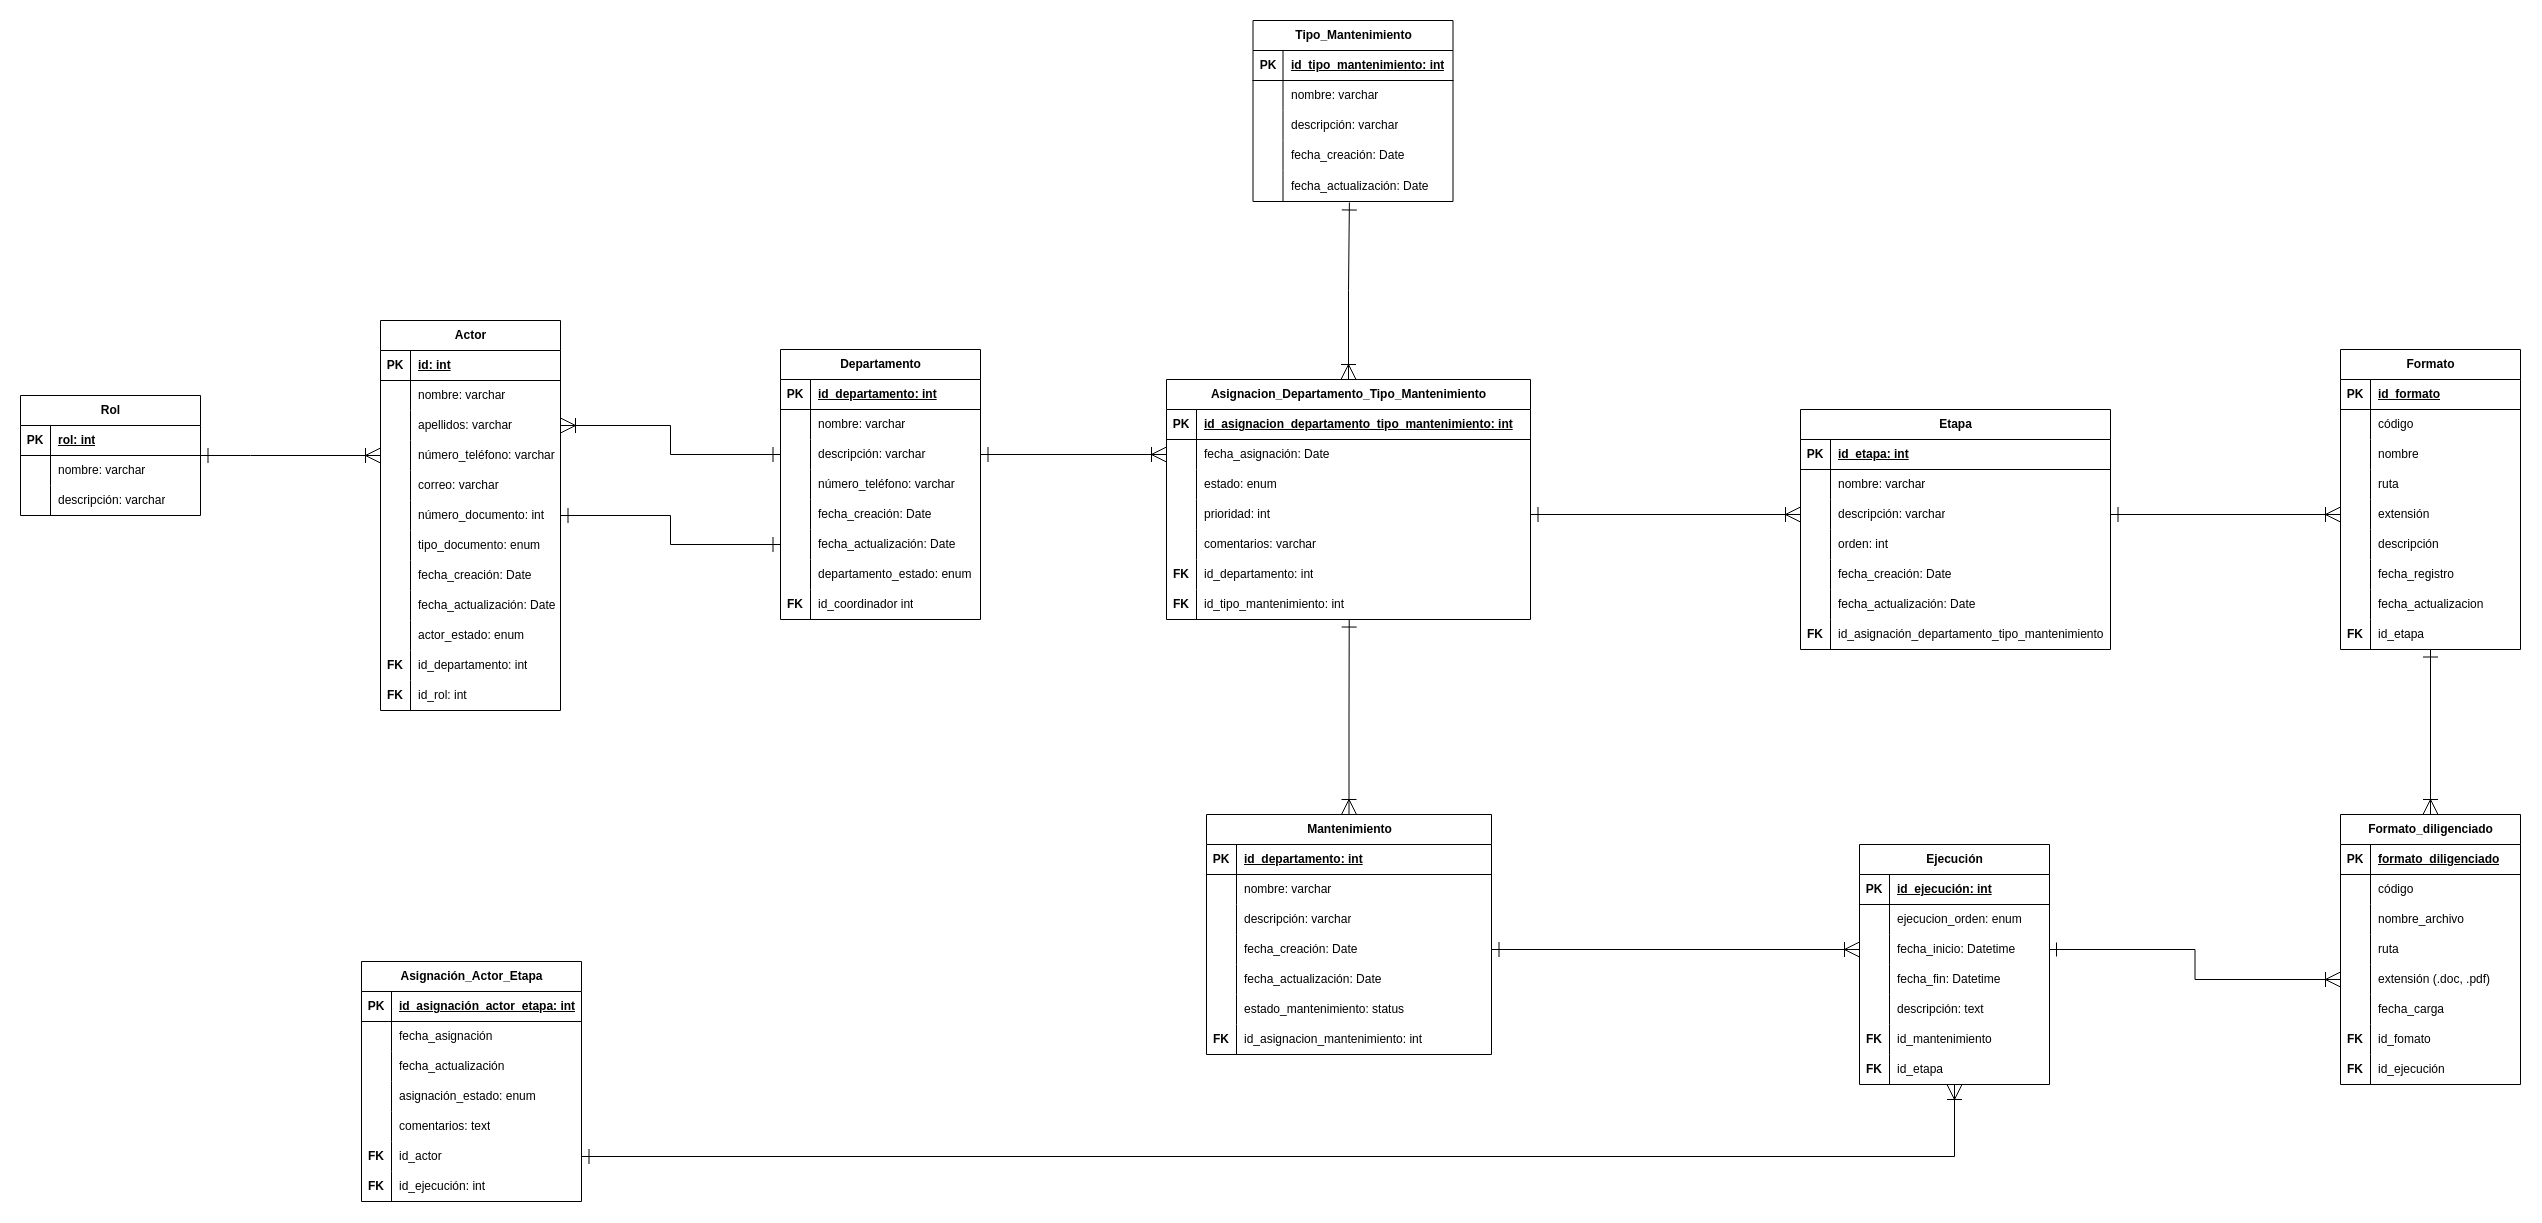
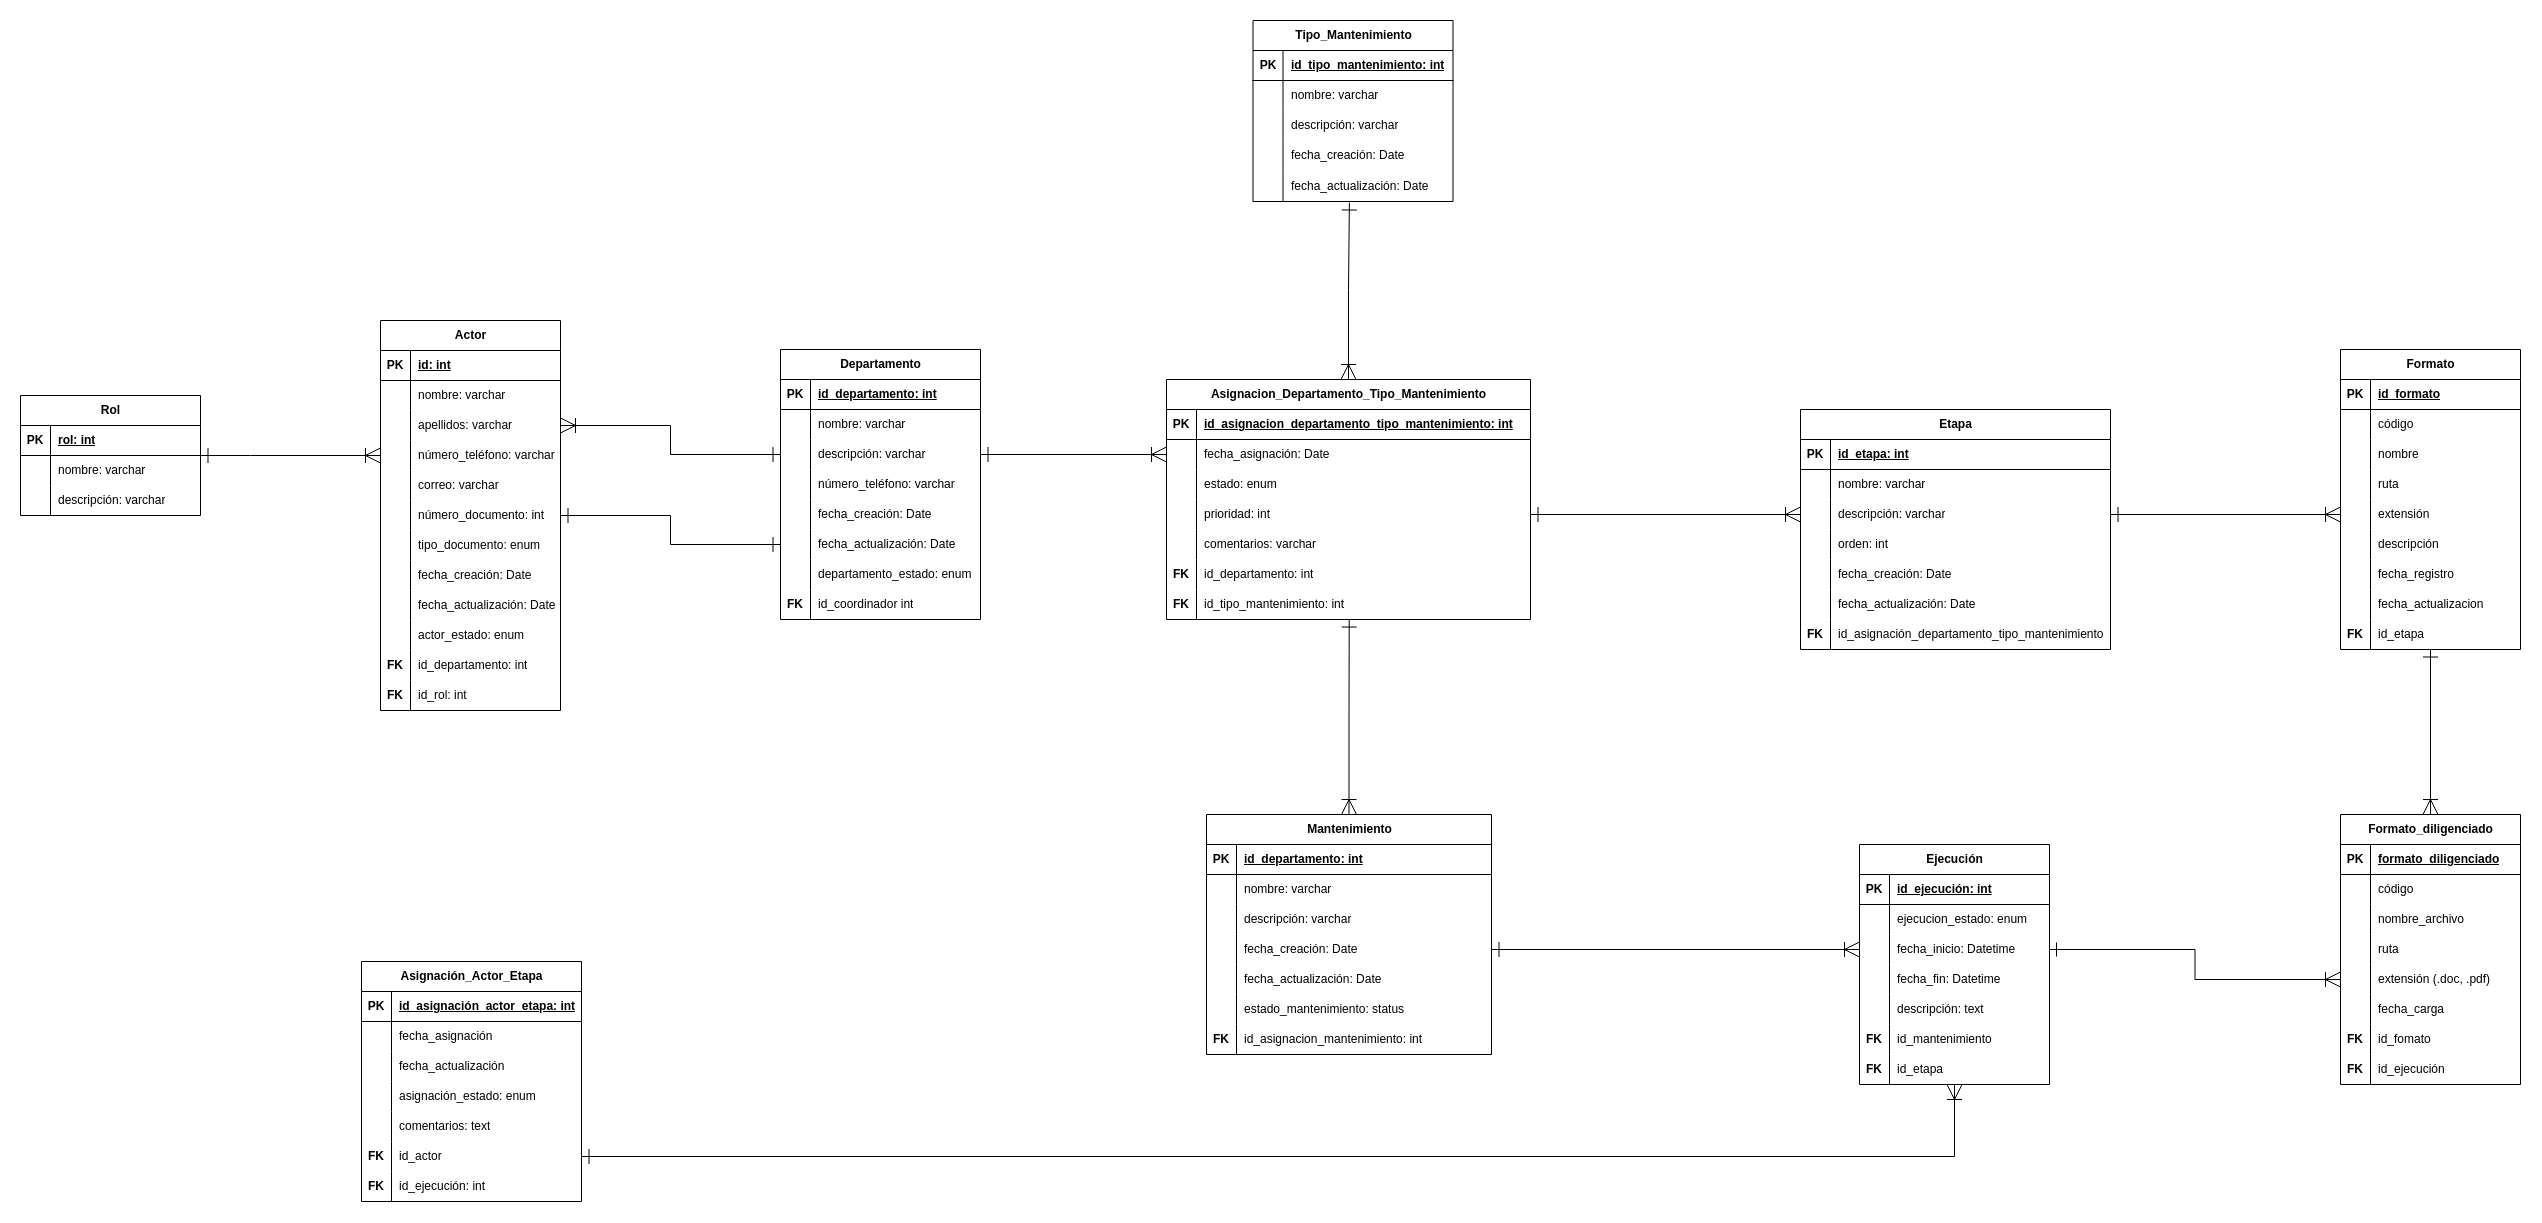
(1963, 920) -> (1967, 920)
